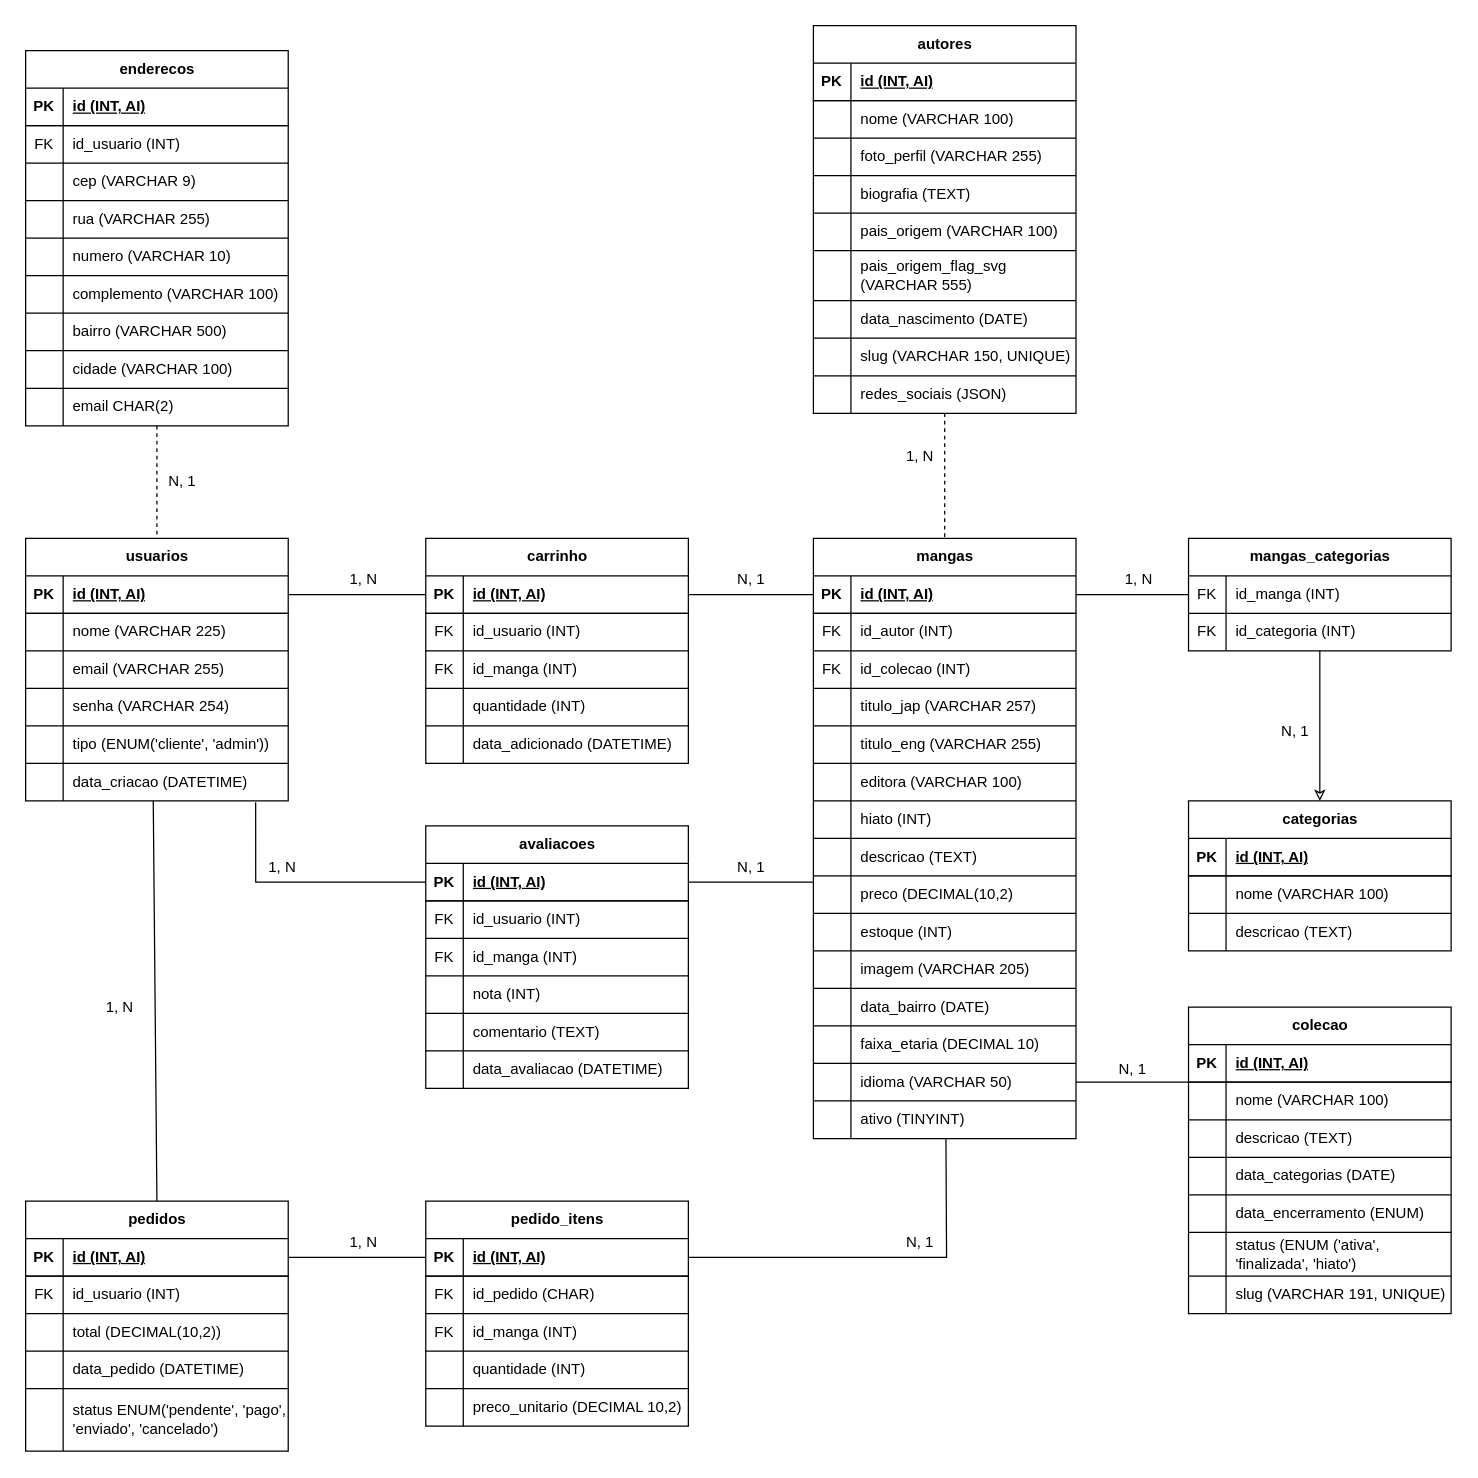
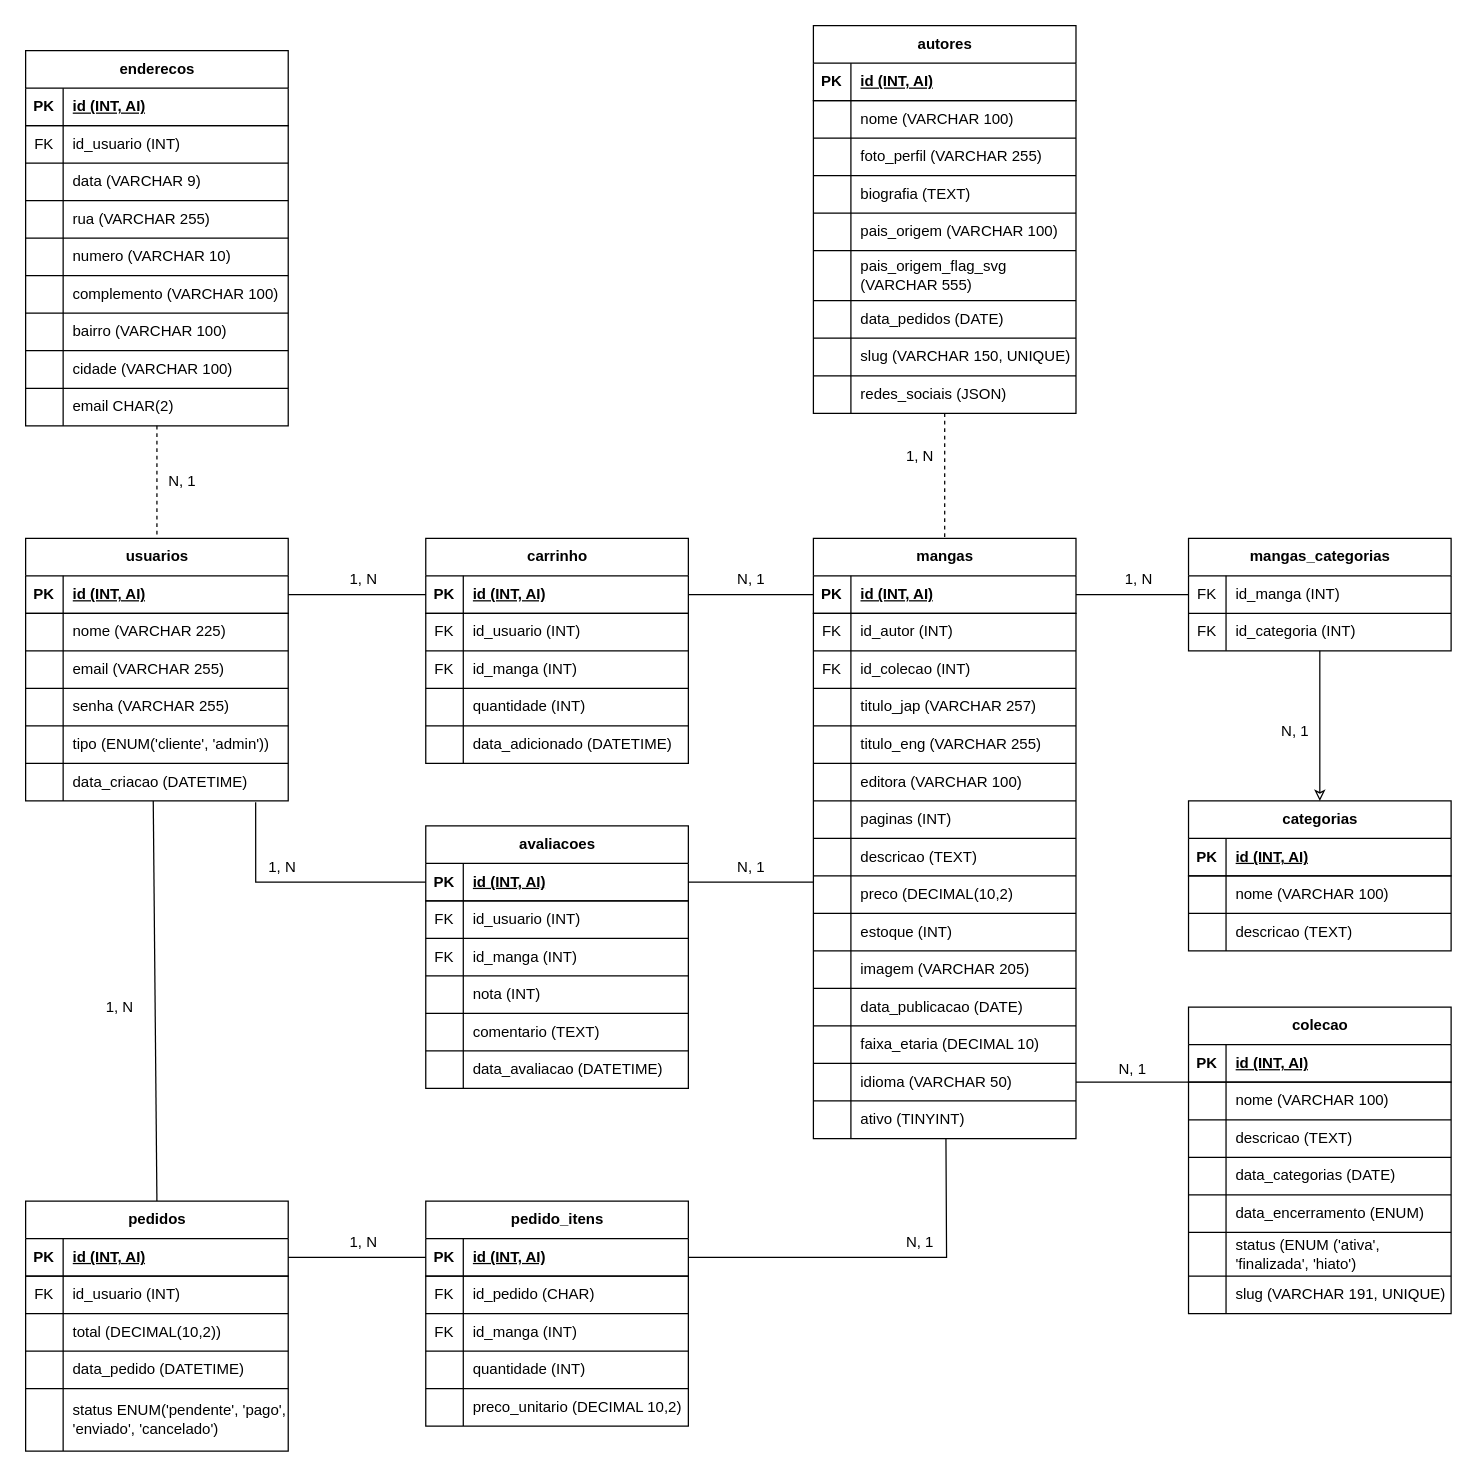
(132, 182) -> (136, 182)
(949, 319) -> (937, 319)
(151, 332) -> (151, 332)
(149, 707) -> (149, 707)
(903, 819) -> (911, 819)
(932, 1007) -> (947, 1007)
